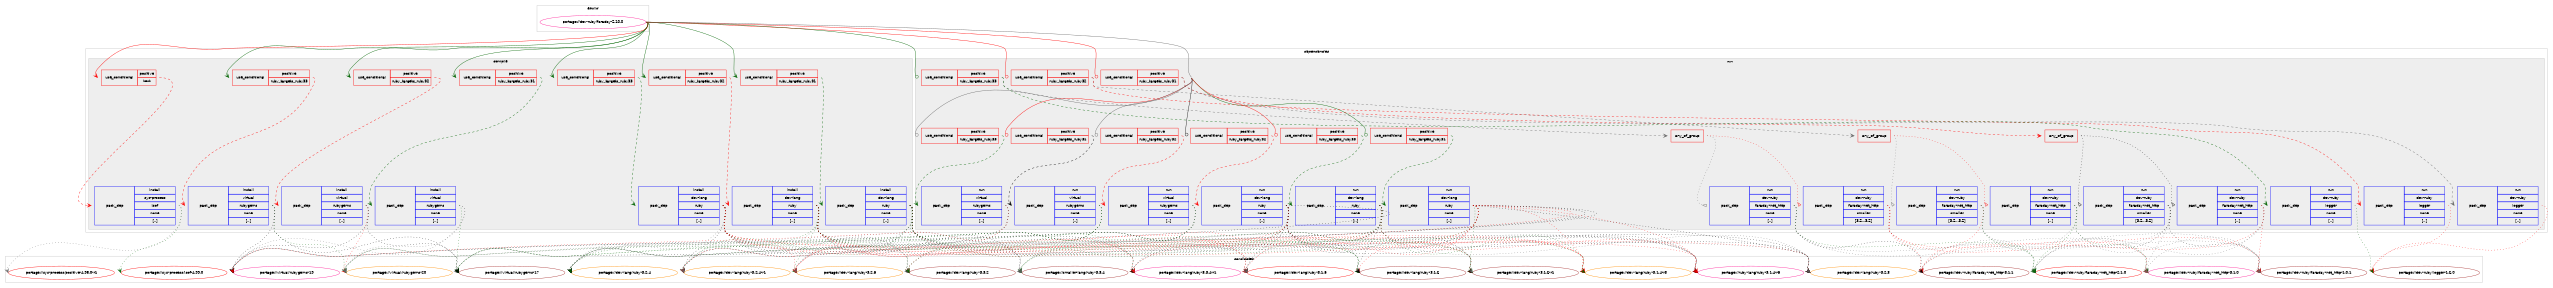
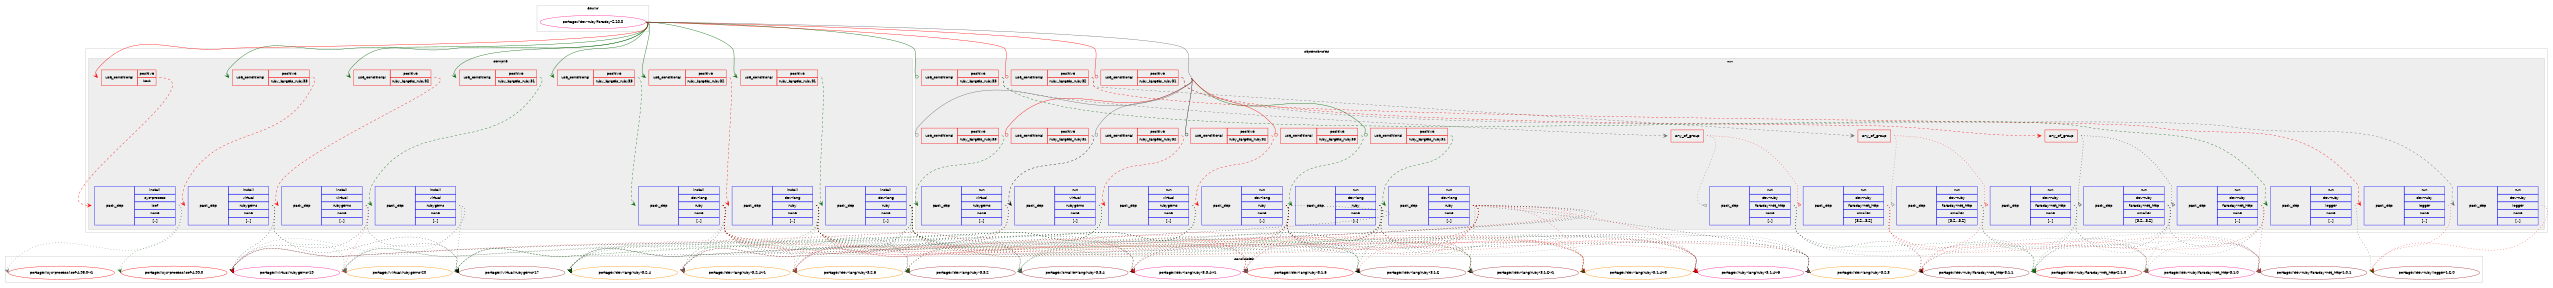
(61, 273) -> (61, 273)
